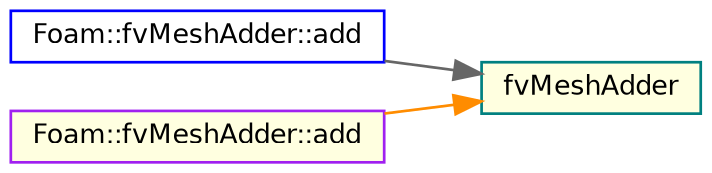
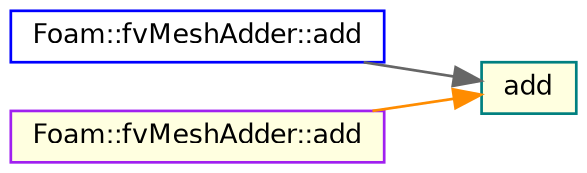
(591, 88) -> (529, 88)
